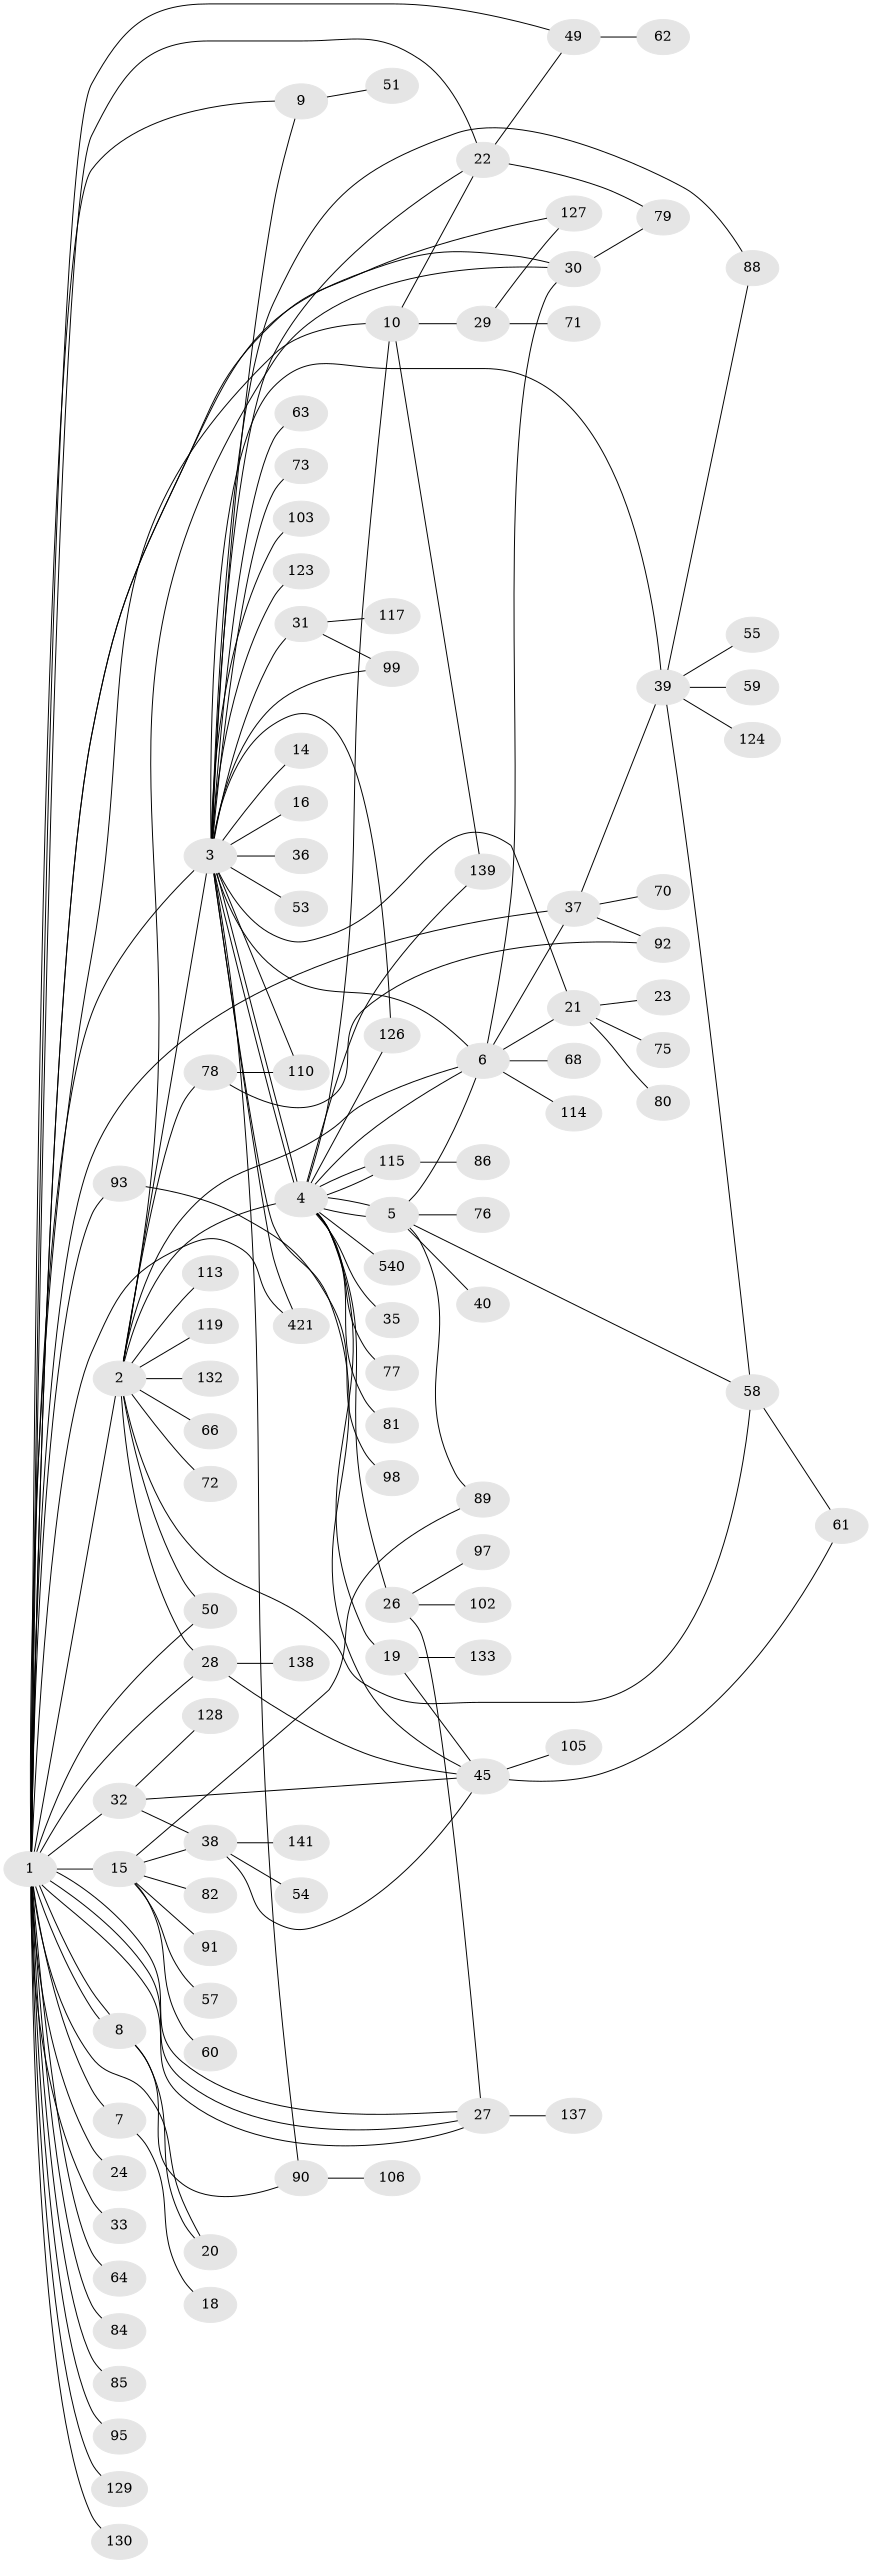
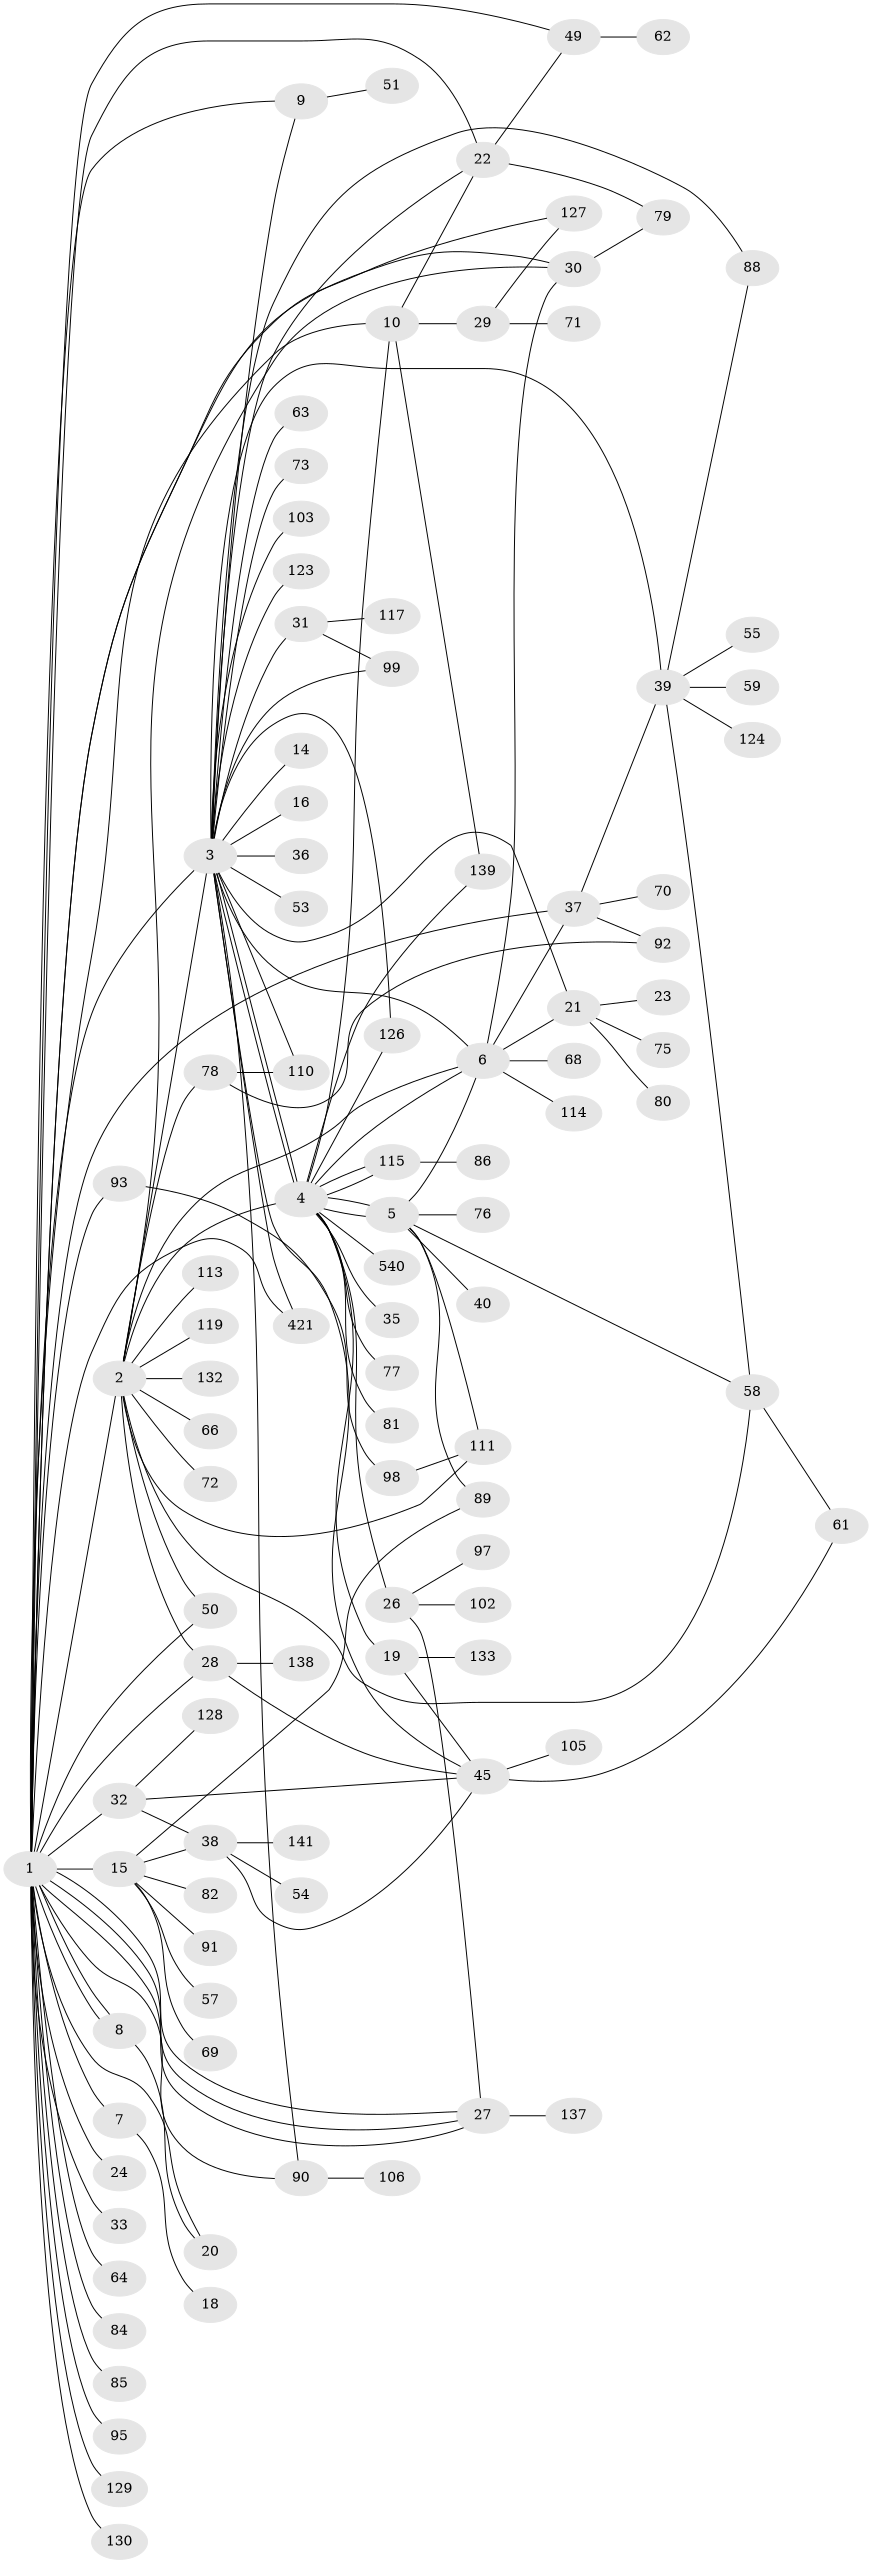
none -> (483, 1447)
(210, 2053) -> (210, 2053)
(159, 2146) -> (148, 2006)
